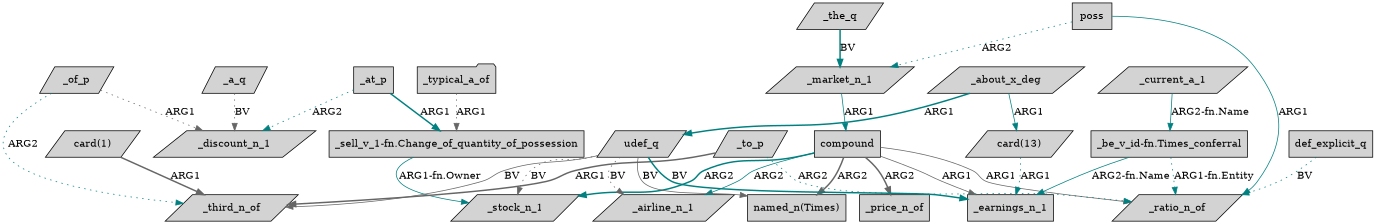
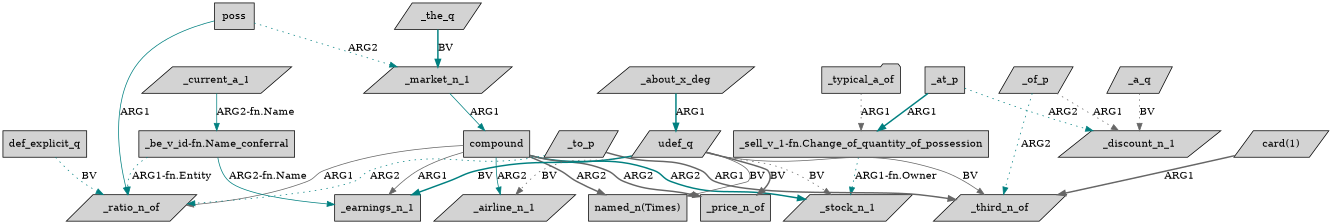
(1019, 144) -> none
(1169, 144) -> (217, 144)
none -> (760, 167)
(413, 190) -> (855, 172)
